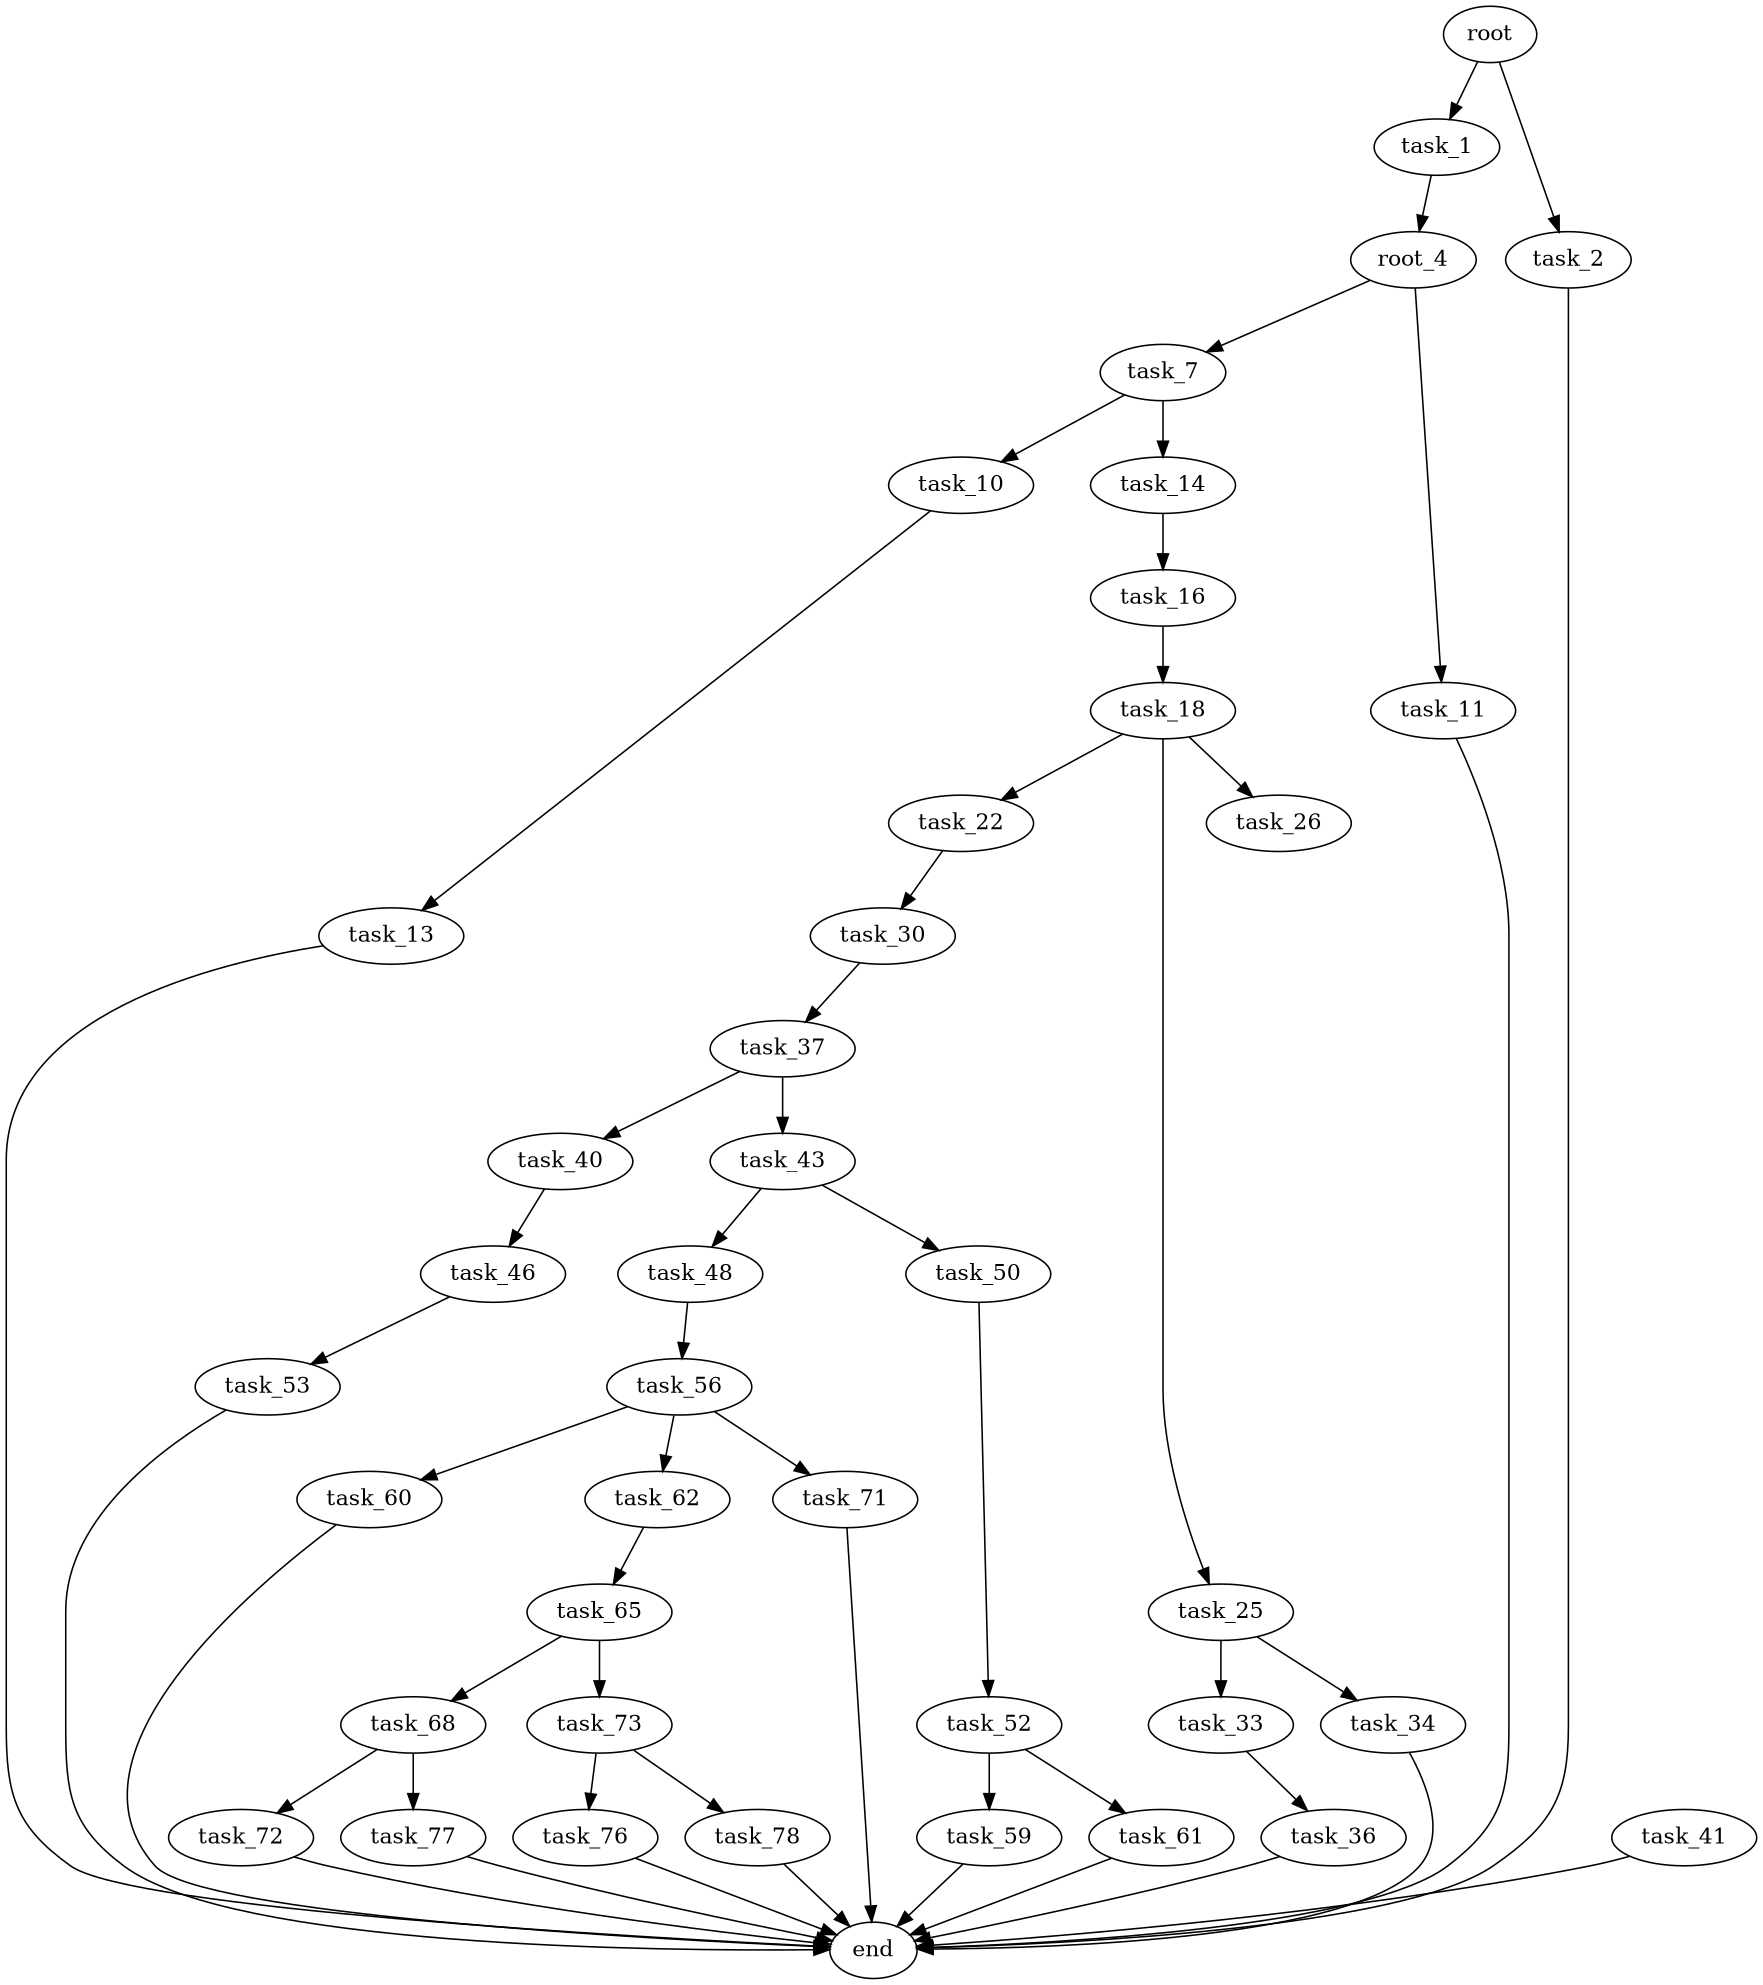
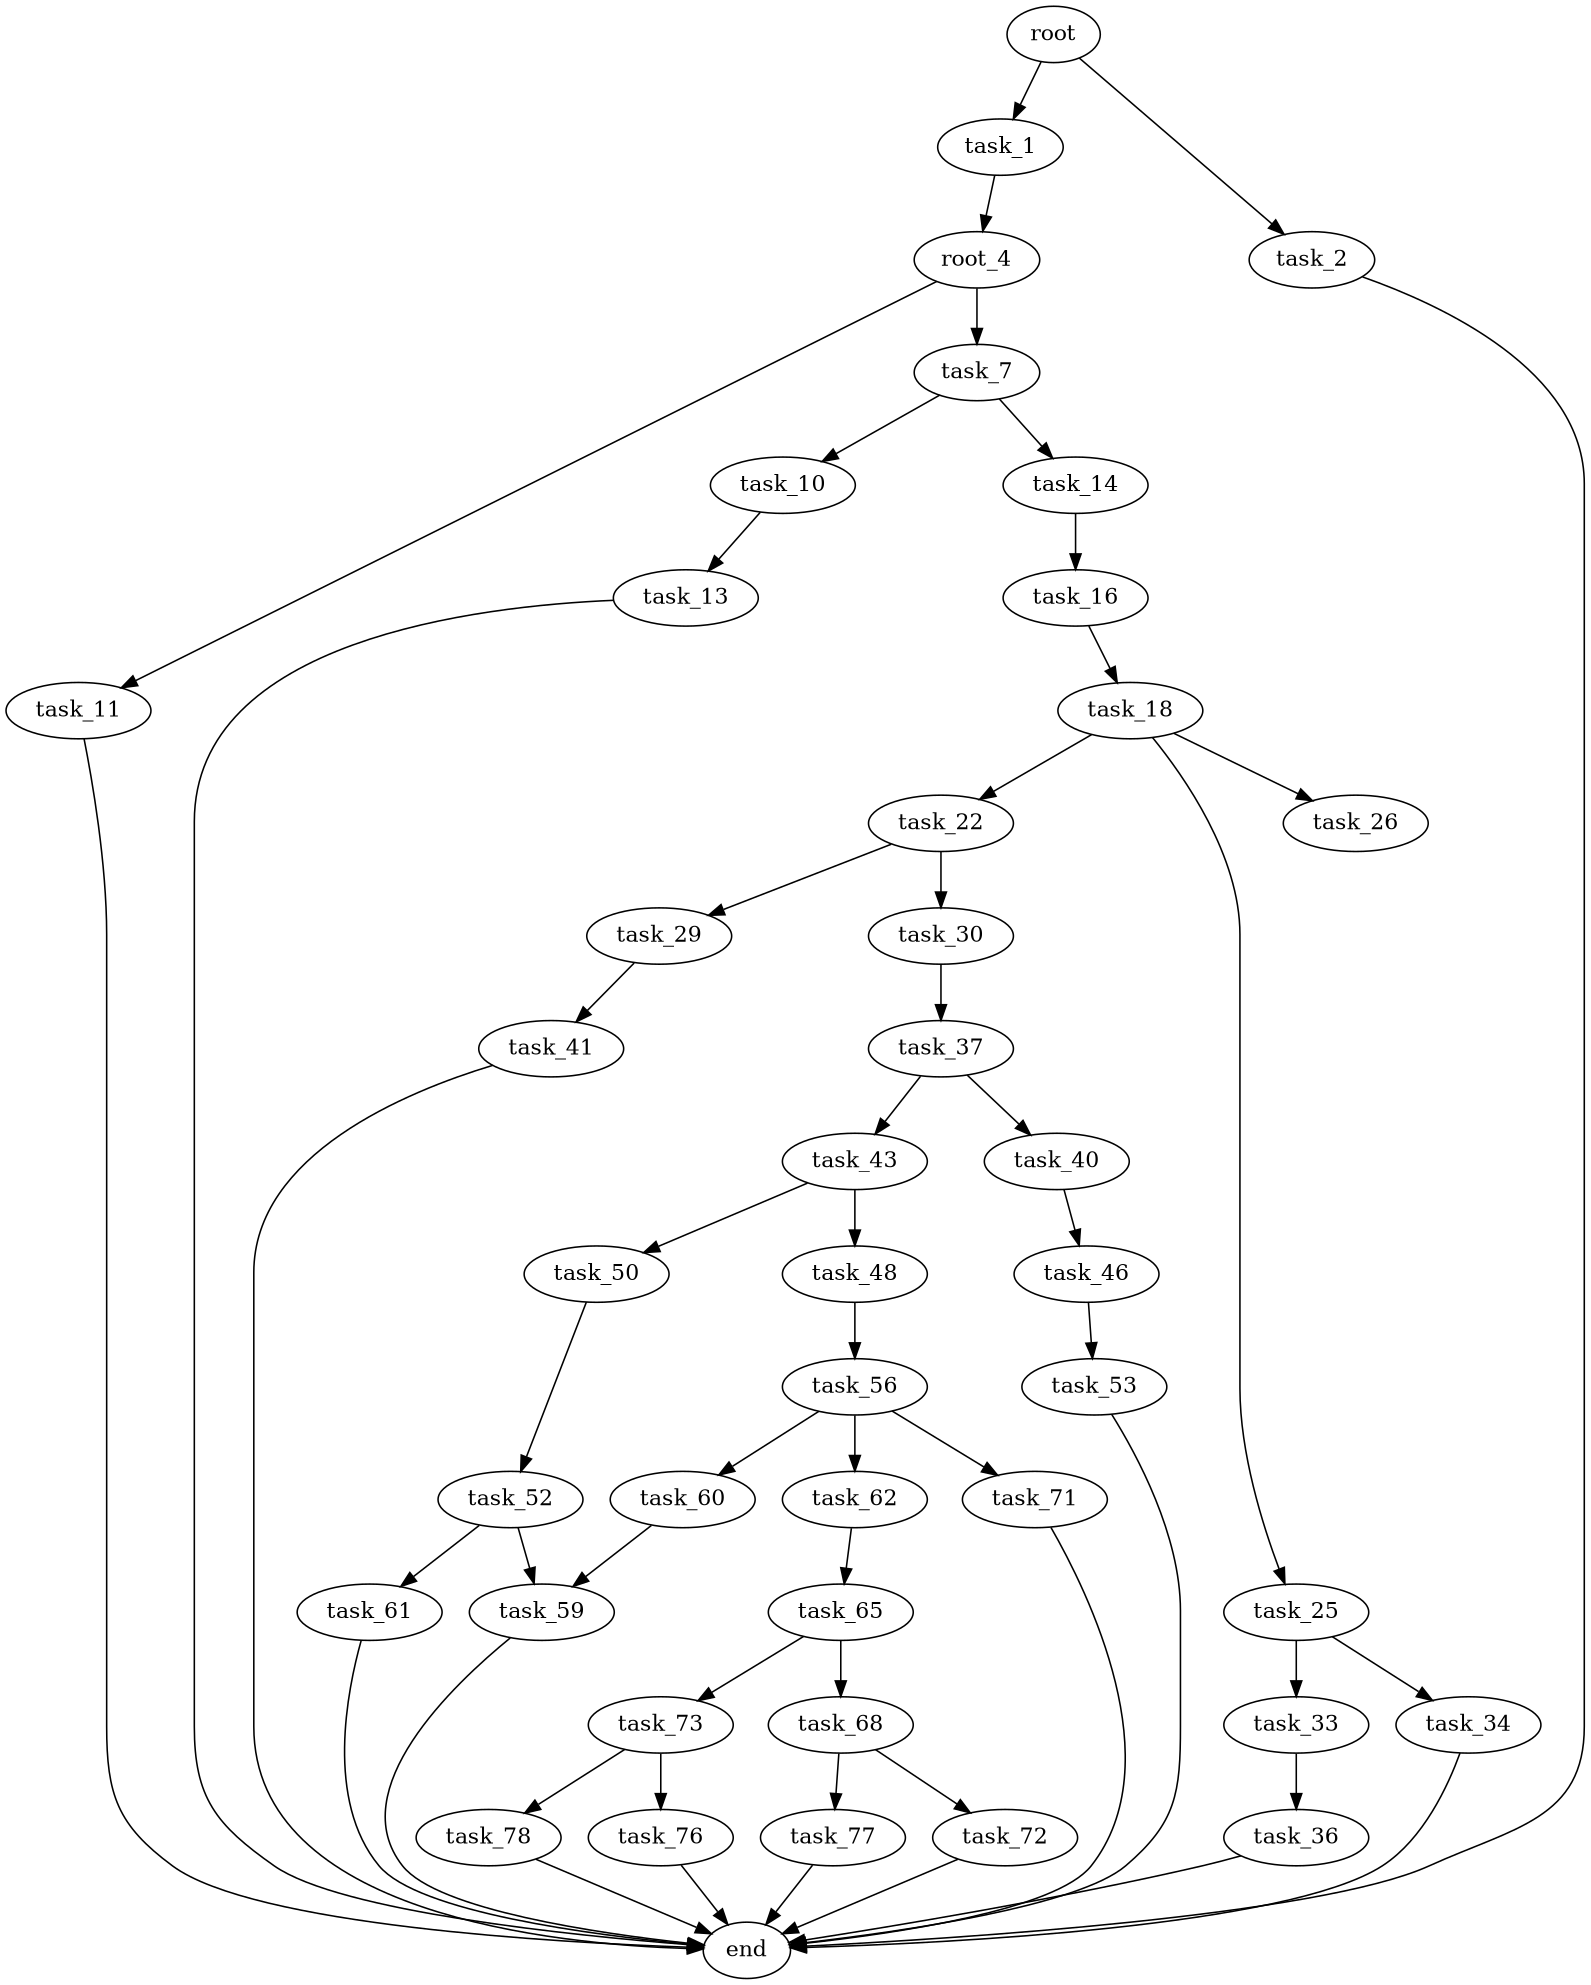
none -> (659, 936)
(215, 1889) -> (619, 1551)
